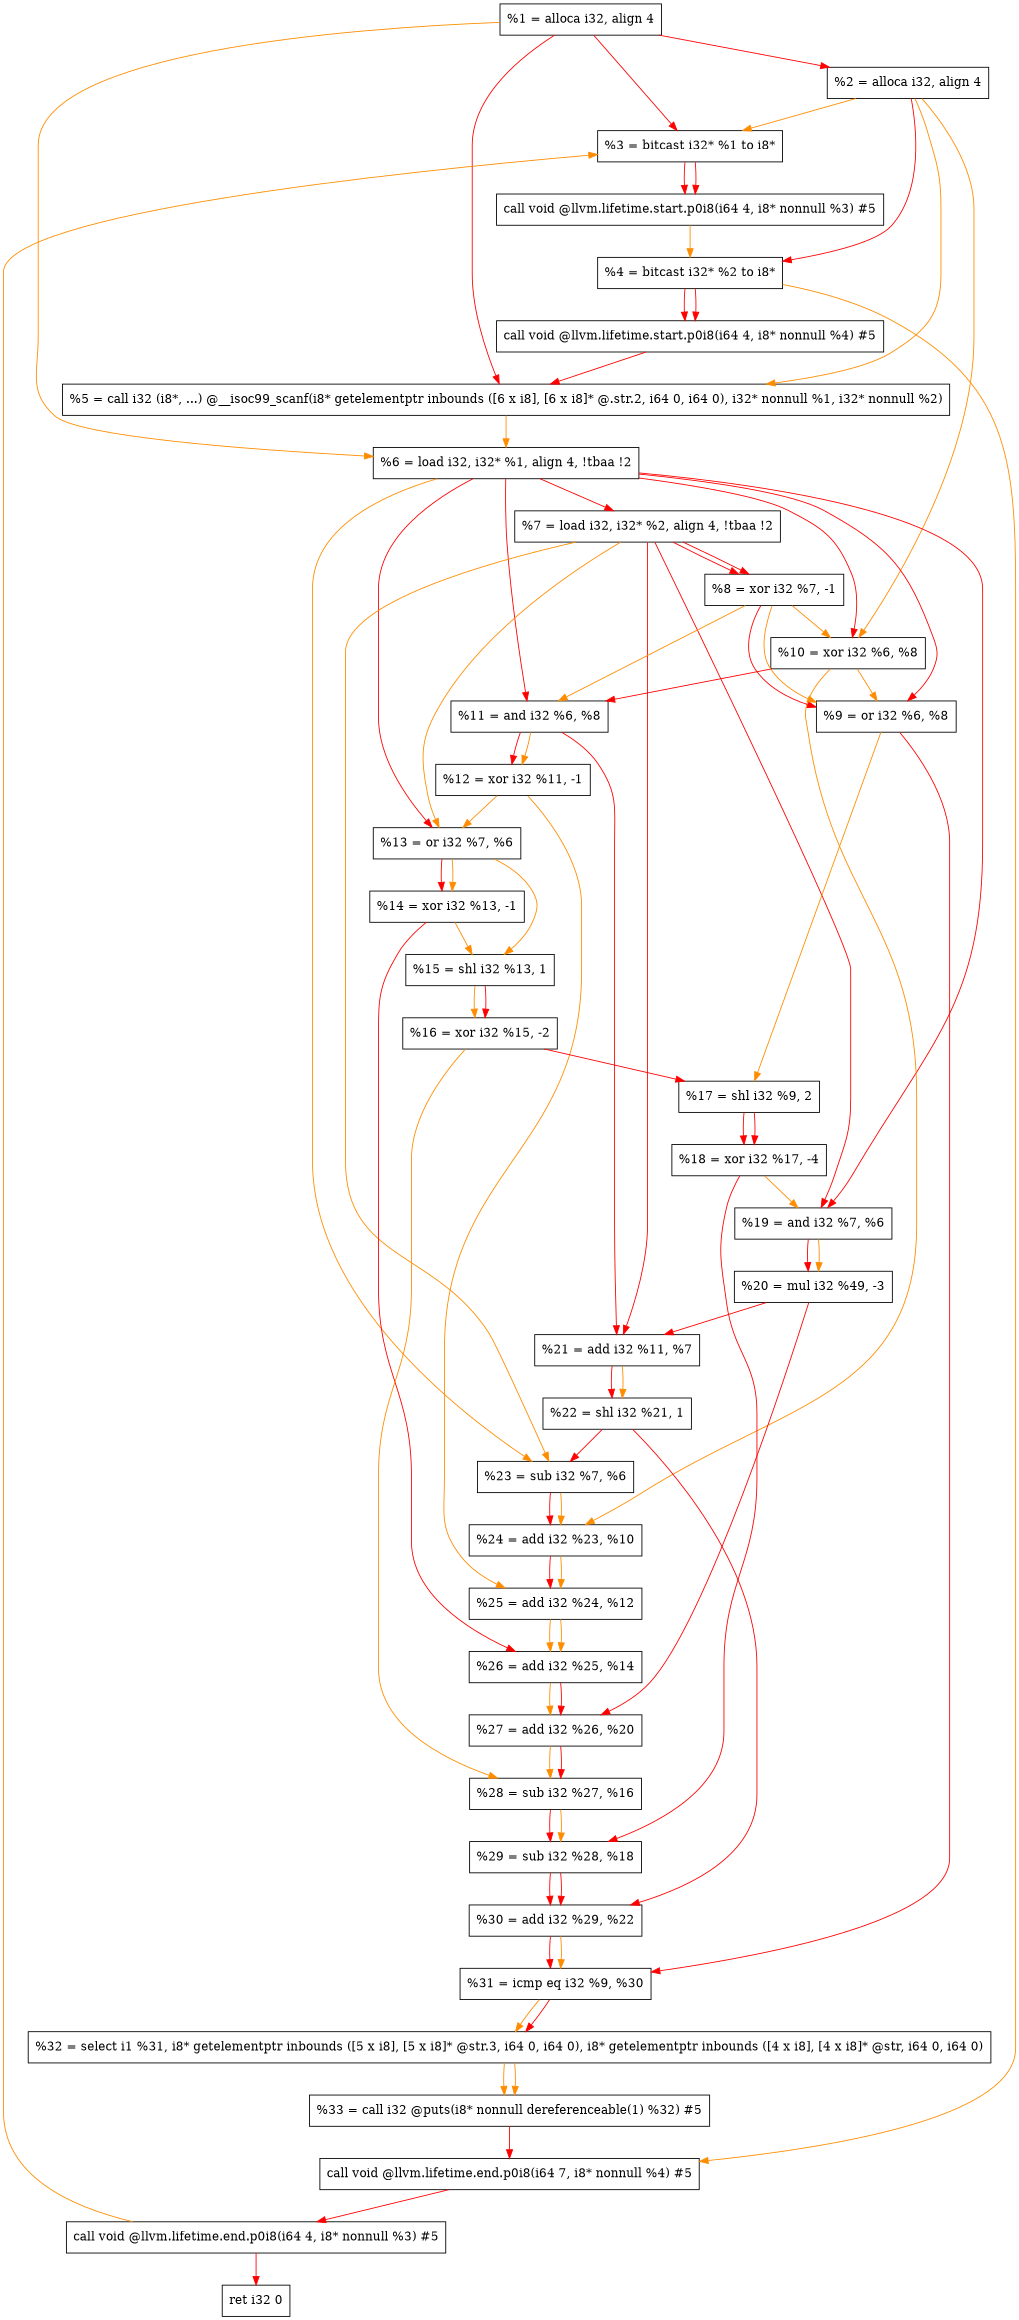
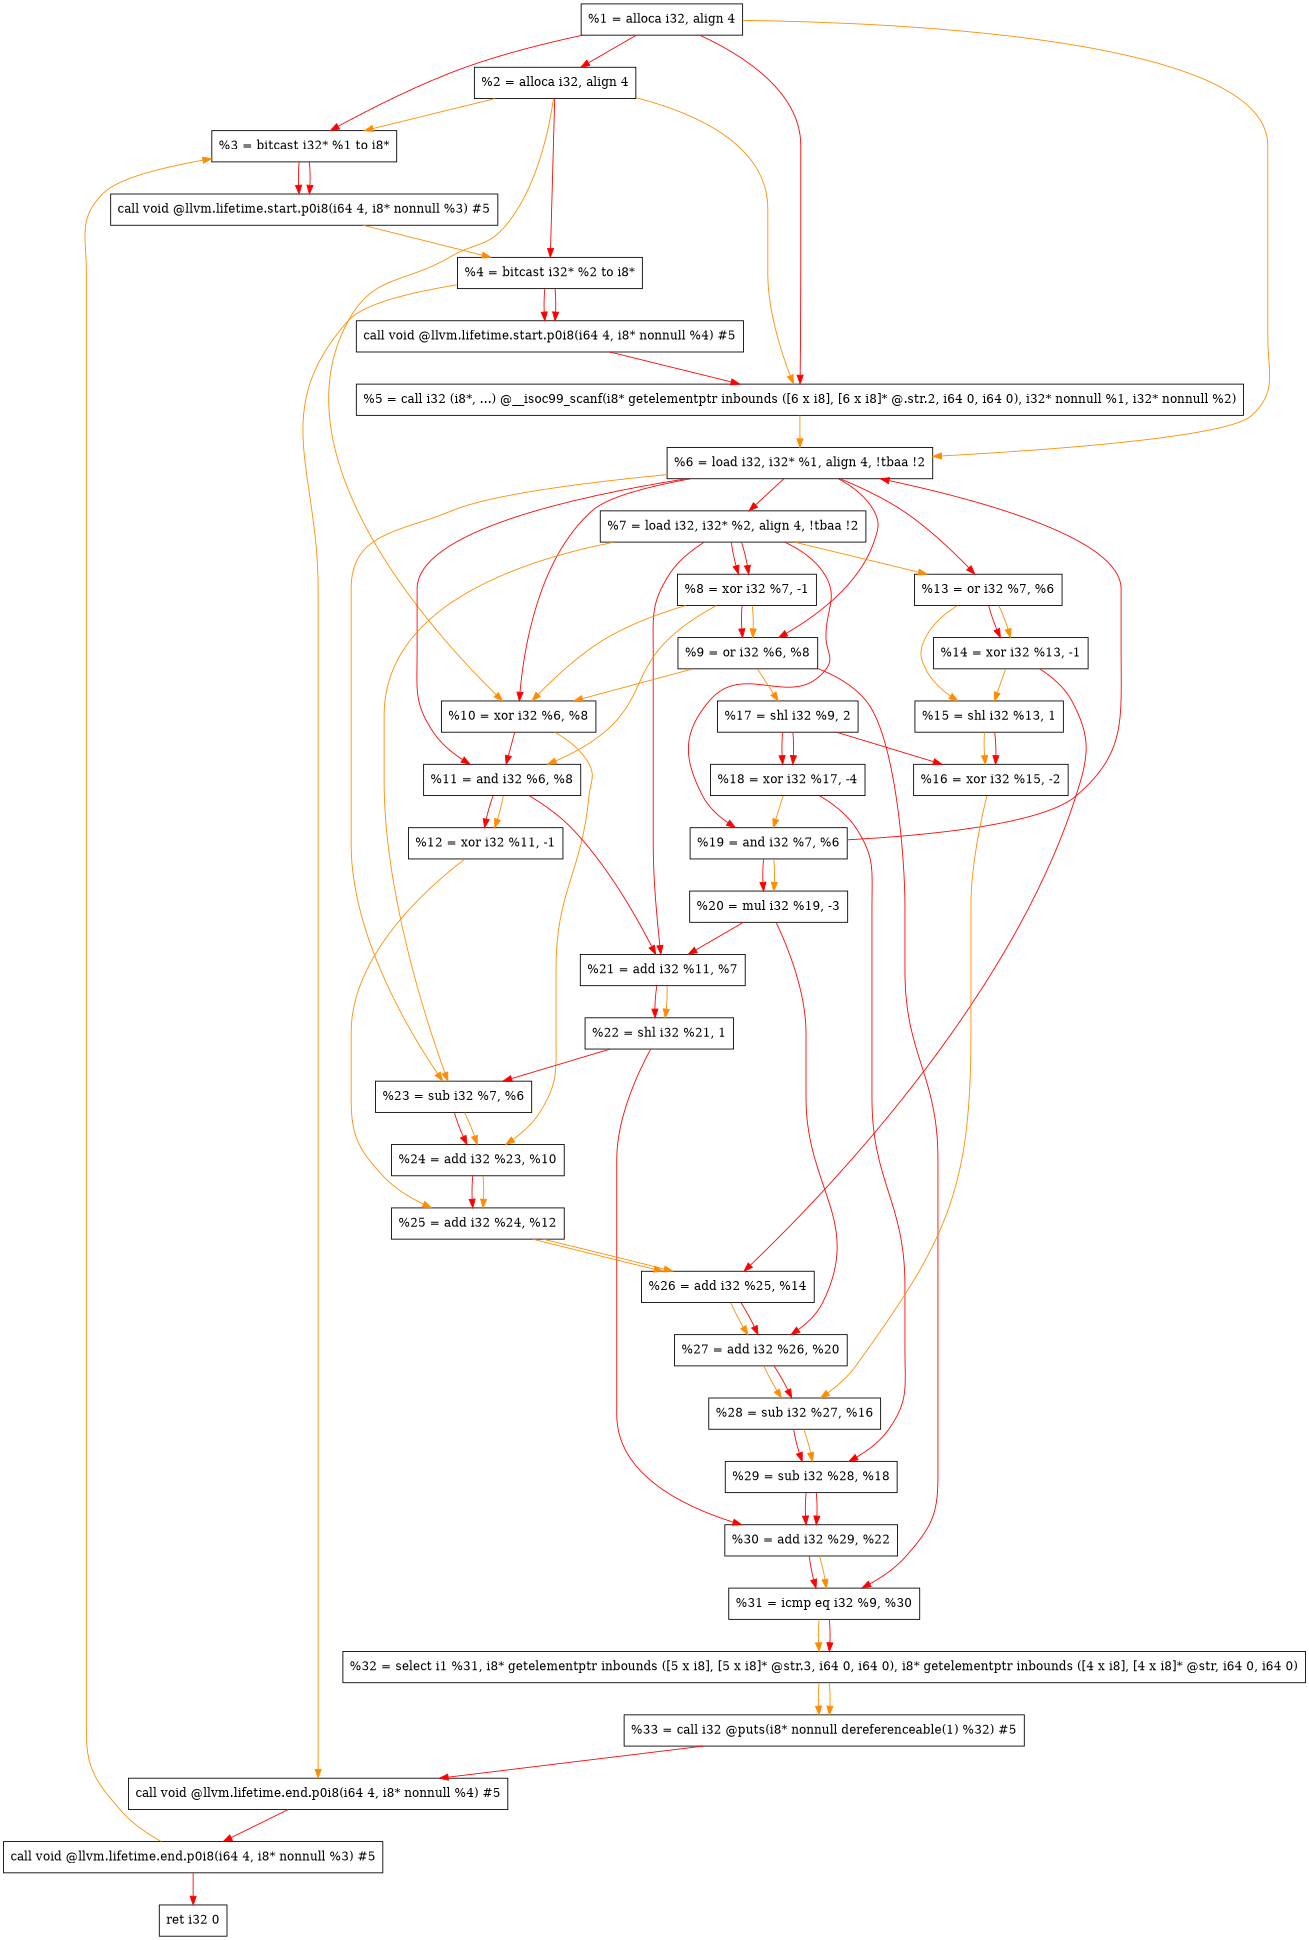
(865, 681) -> (632, 685)
(983, 725) -> (1121, 684)
(483, 809) -> none
(607, 1063) -> (880, 745)
(813, 1287) -> (769, 907)
(510, 2174) -> (318, 1794)
